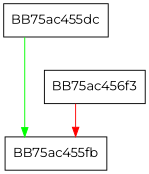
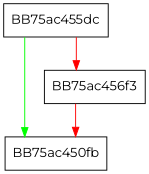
none -> (76, 49)
(56, 154) -> (56, 154)
